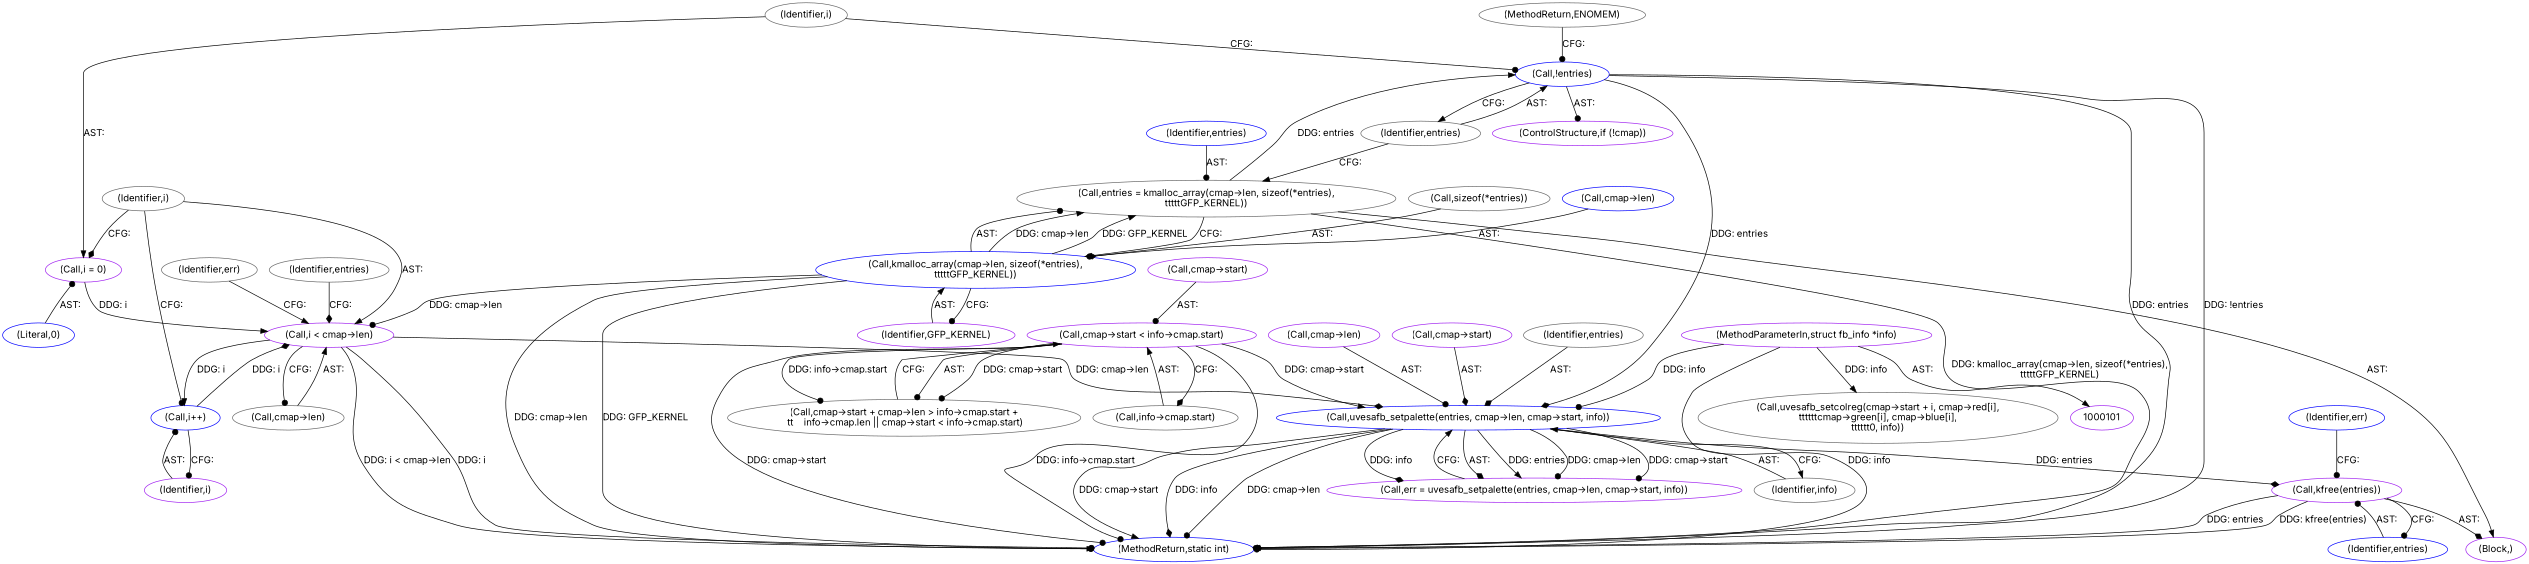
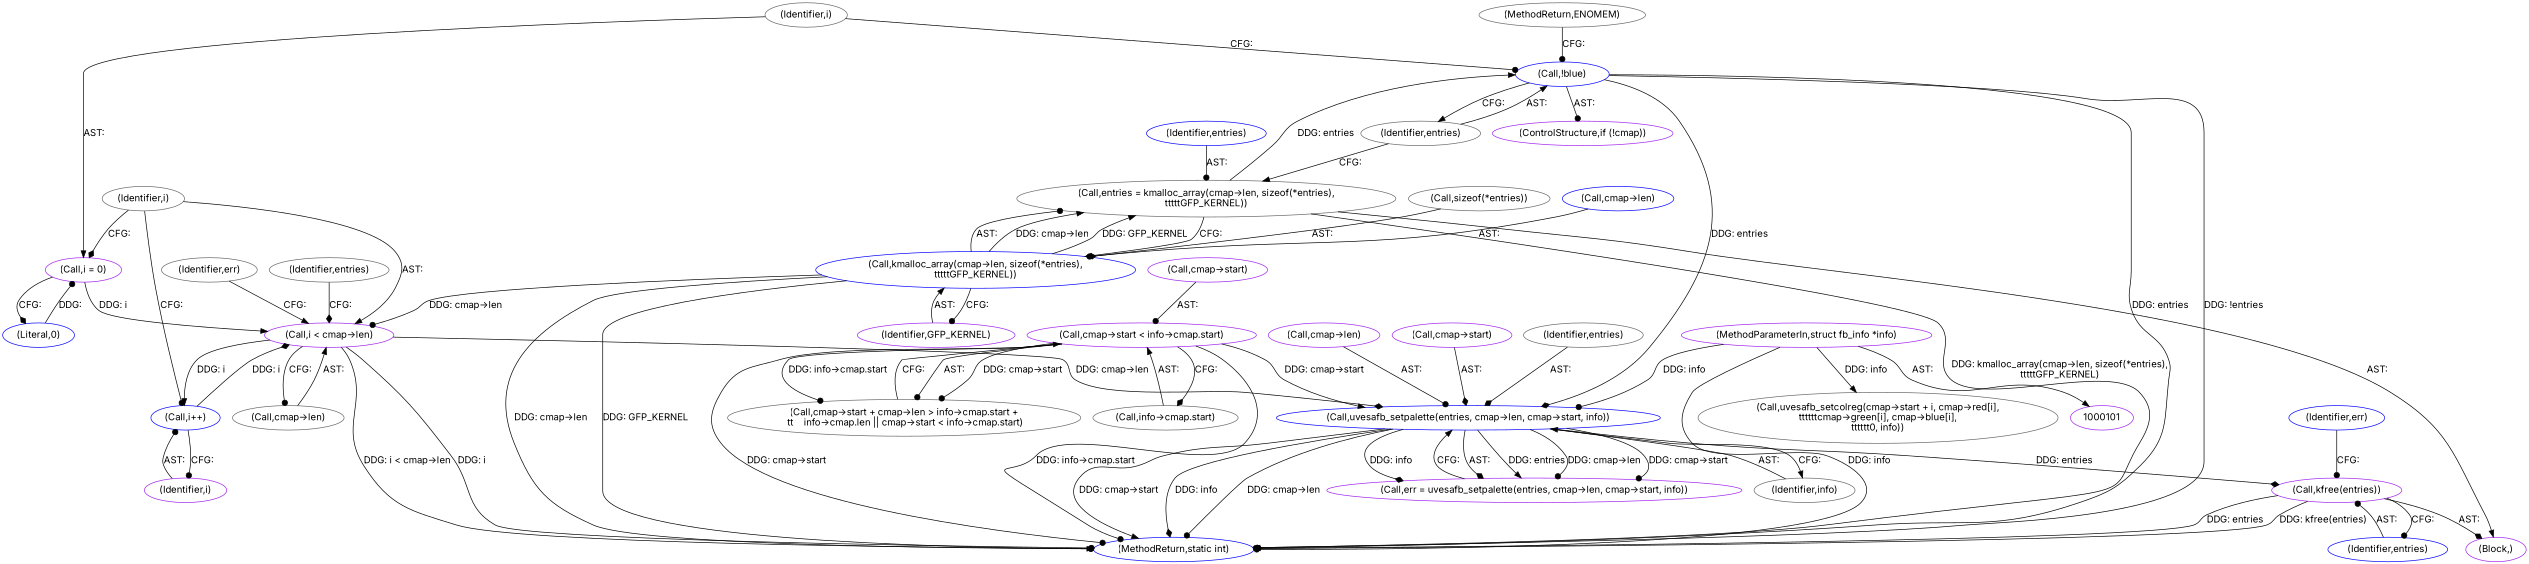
(1562, 74) -> (1562, 74)
none -> (27, 291)
(72, 306) -> (72, 306)
